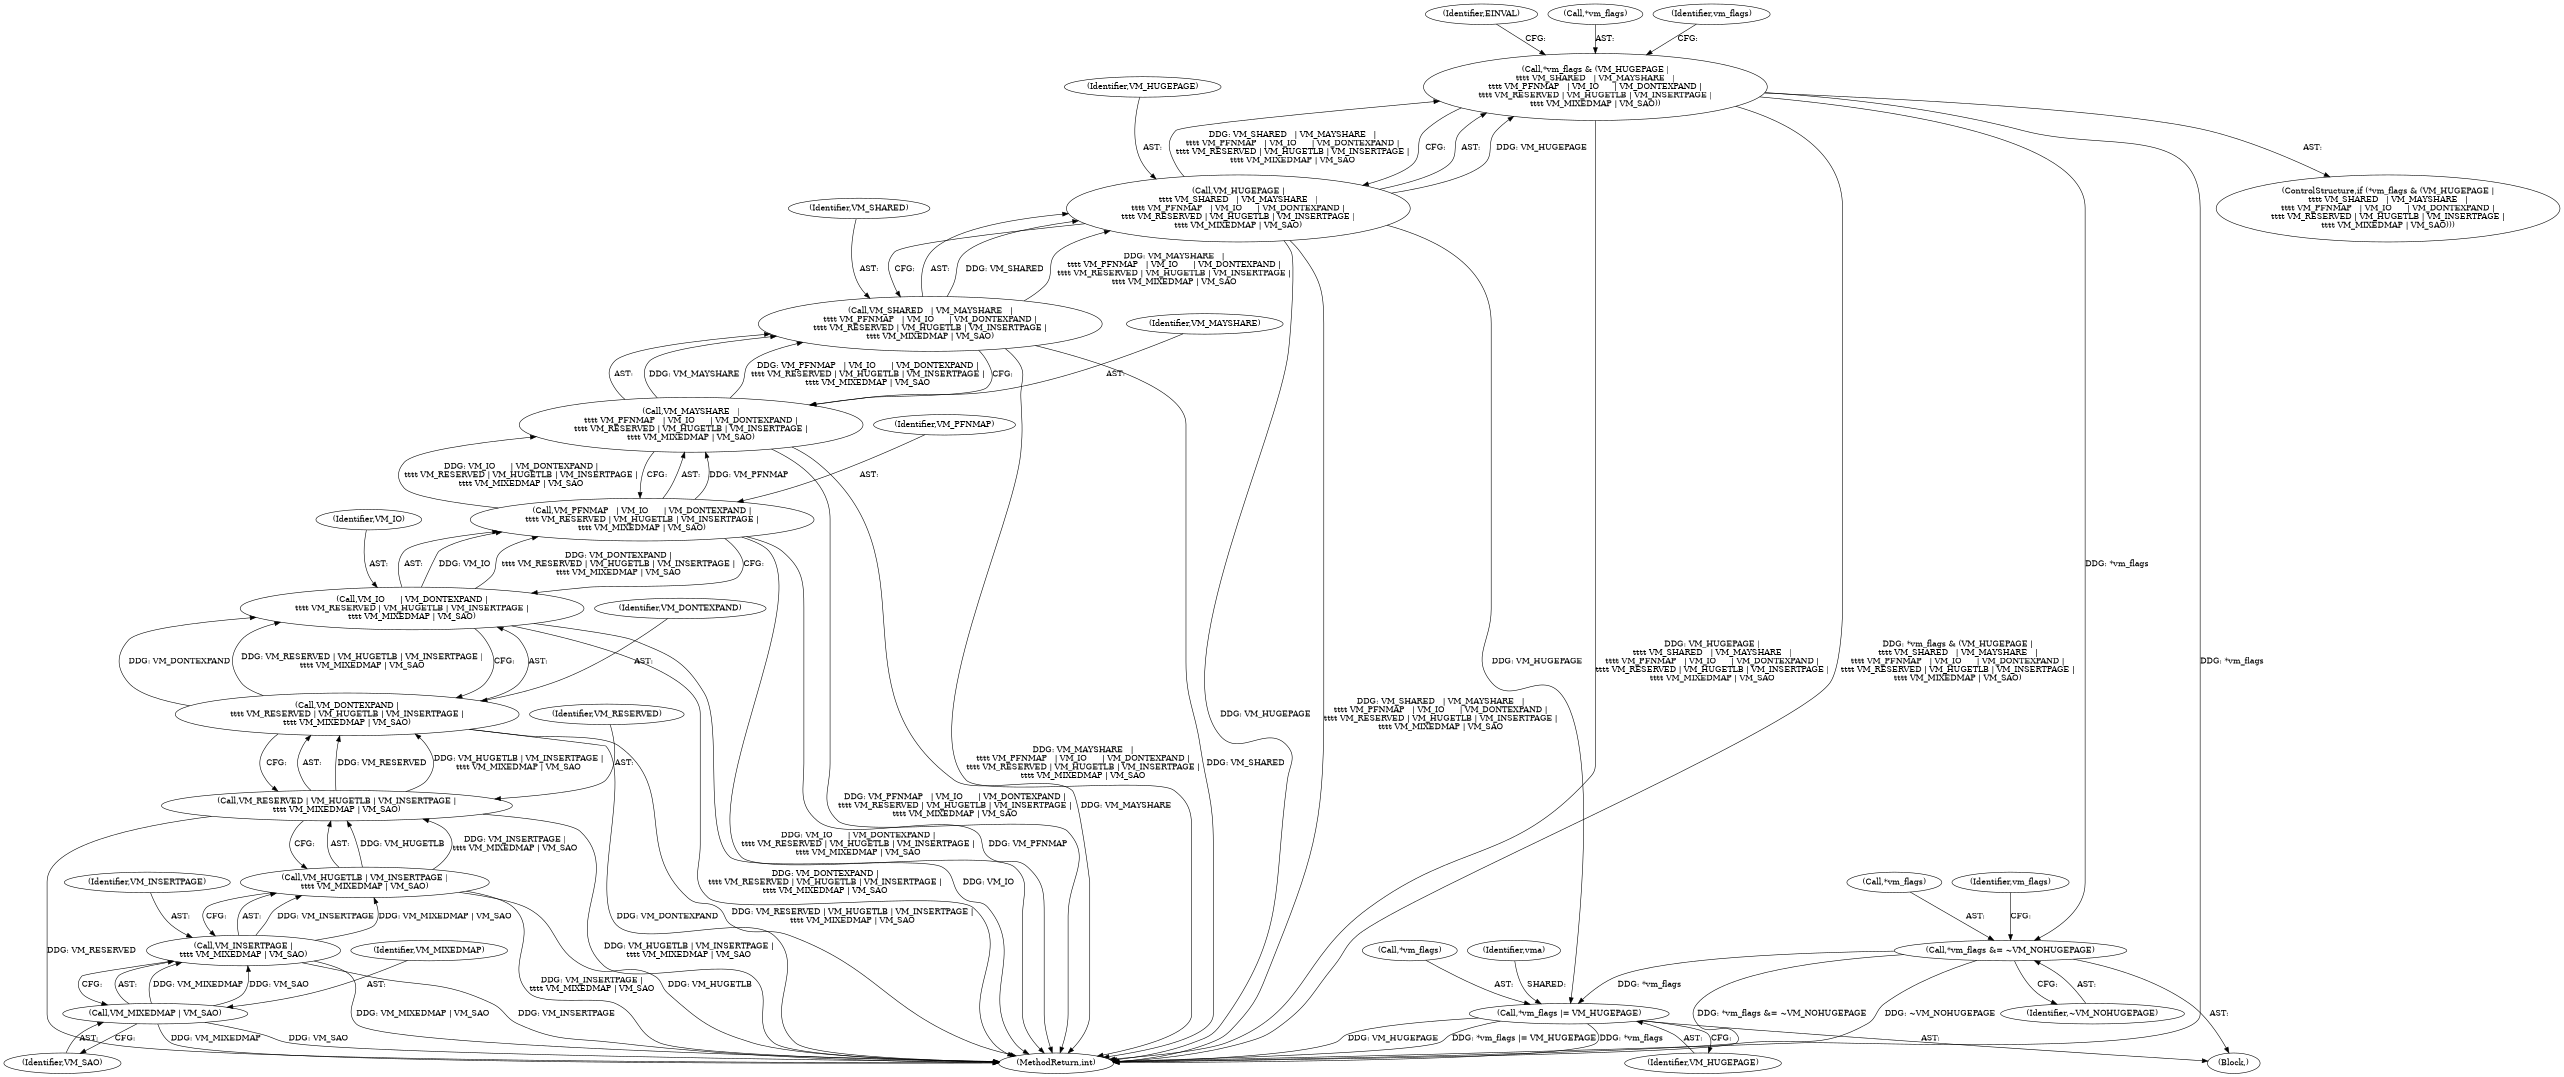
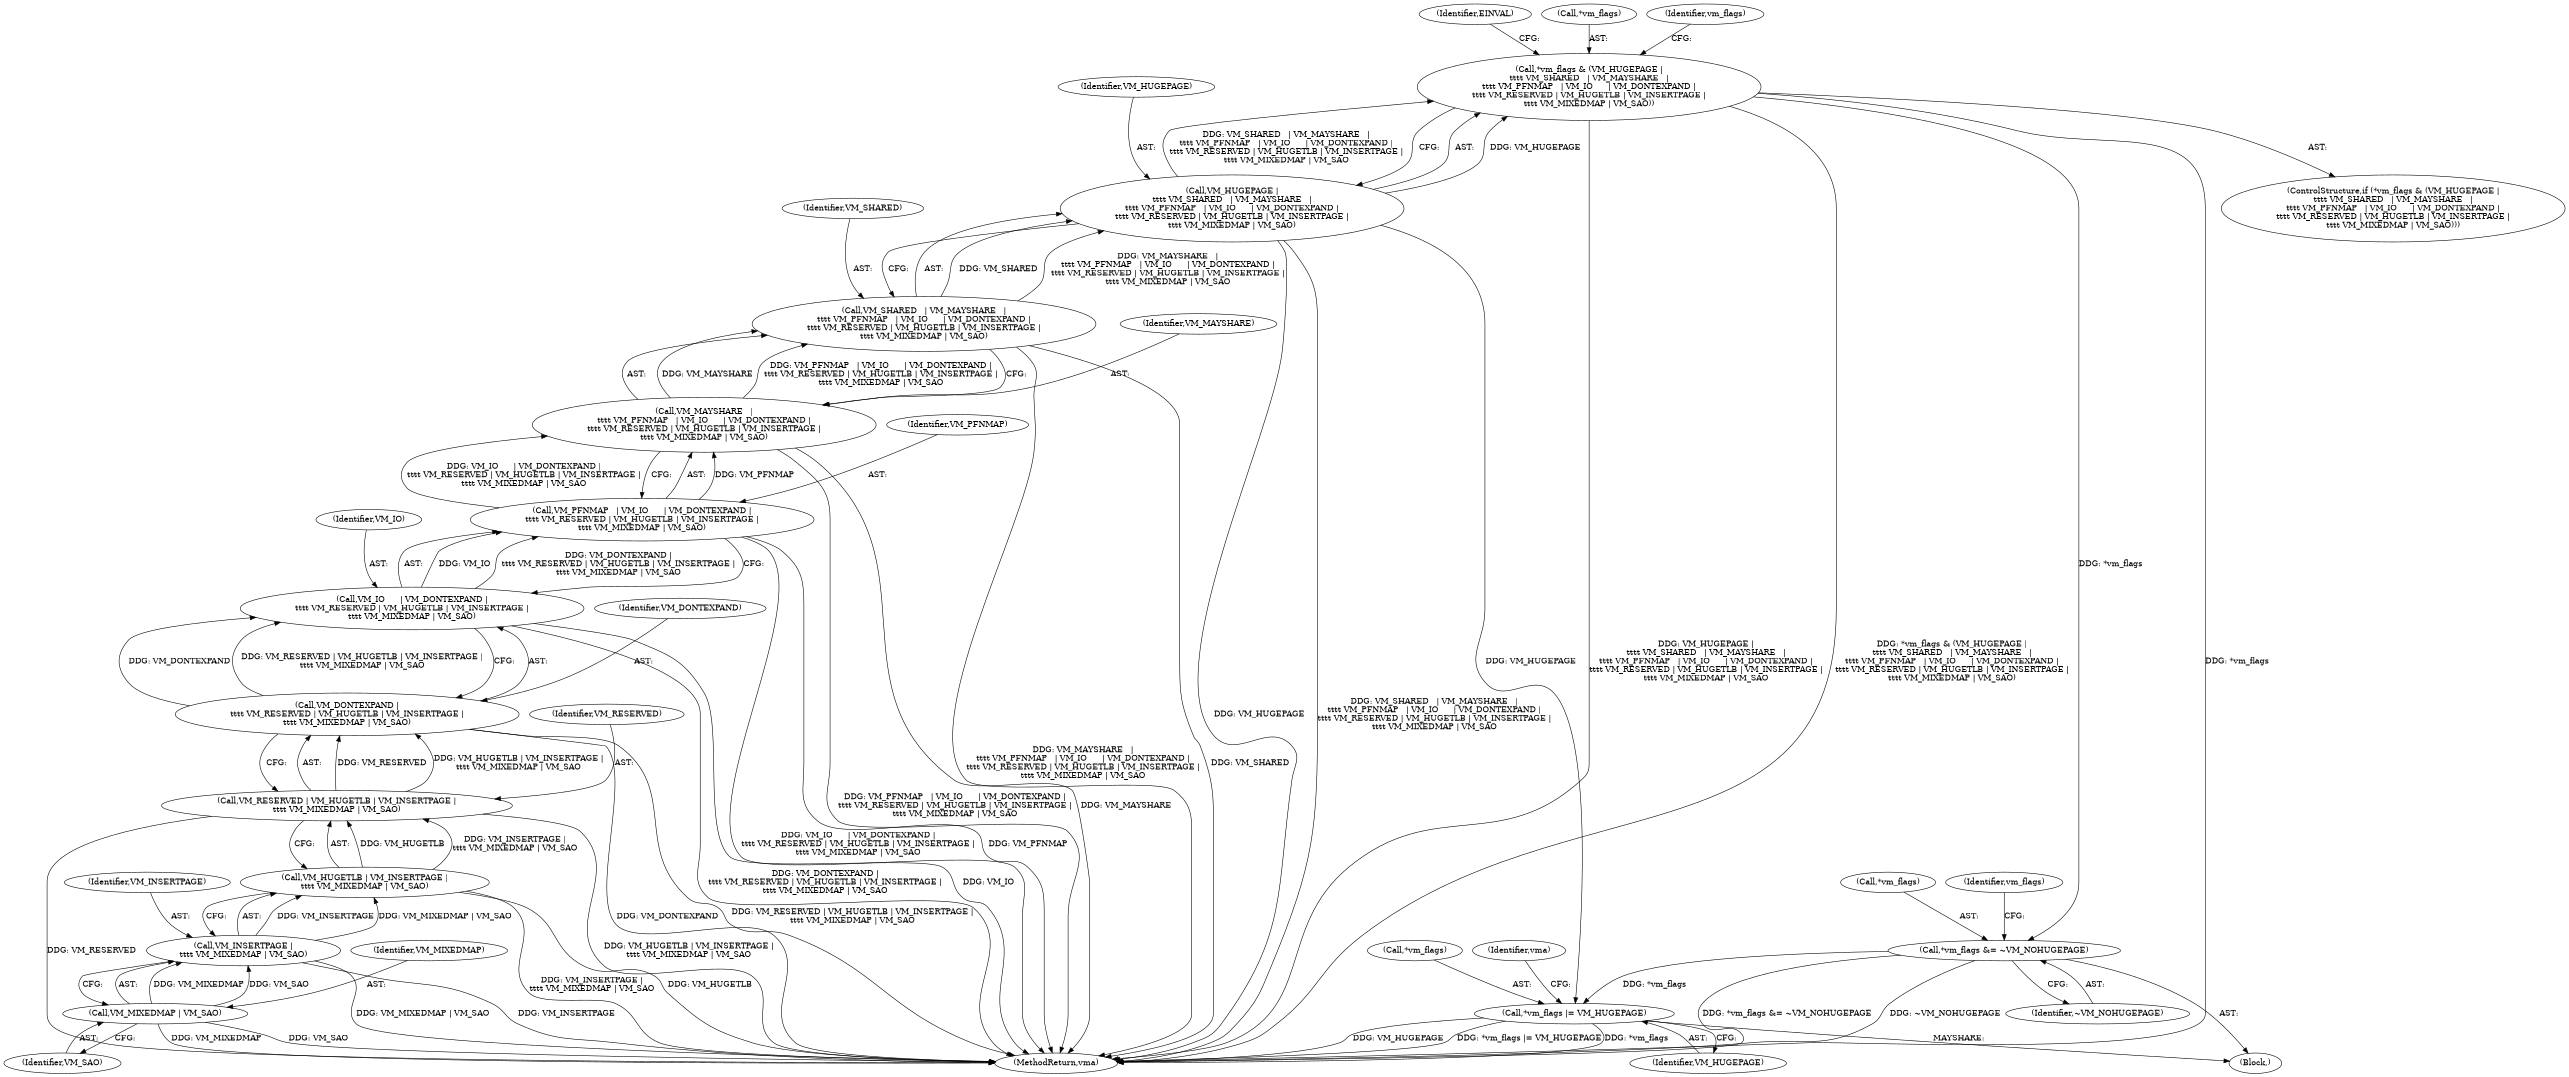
(1548, 985) -> (1562, 985)
(1932, 1038) -> (1960, 1038)
(1056, 1063) -> (1056, 1063)
